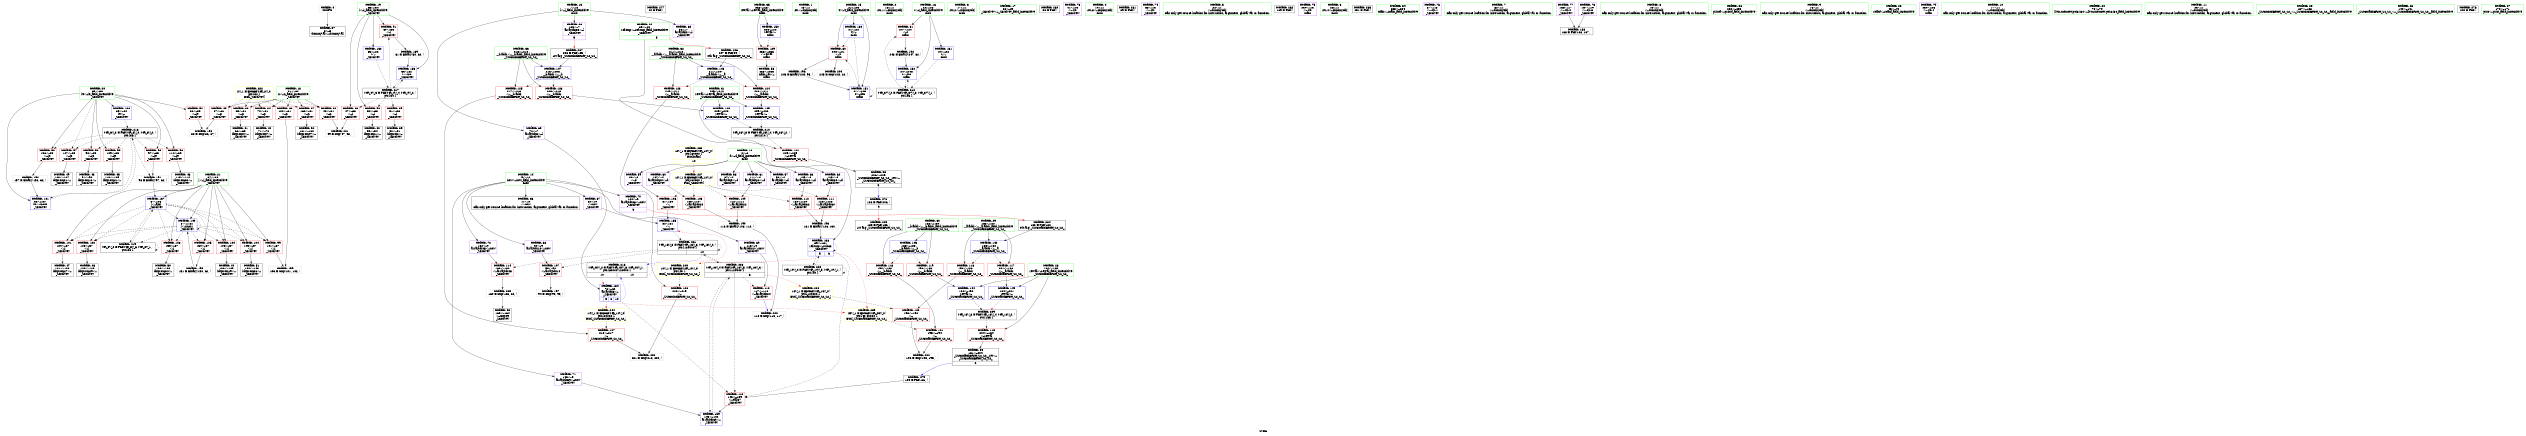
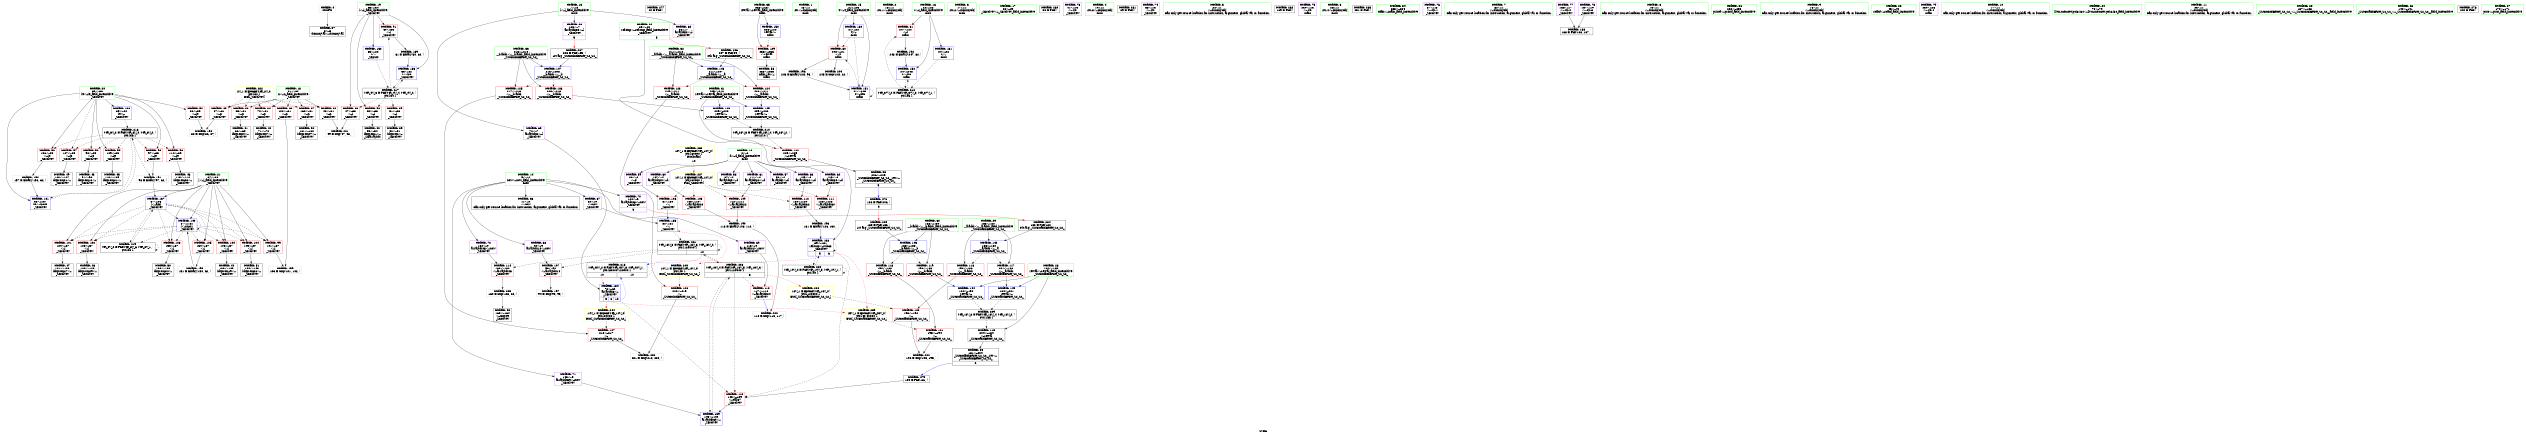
(373, 58) -> (373, 58)
(372, 137) -> (372, 137)
(823, 215) -> none
none -> (892, 235)
(997, 304) -> (997, 304)
(986, 335) -> (986, 335)
